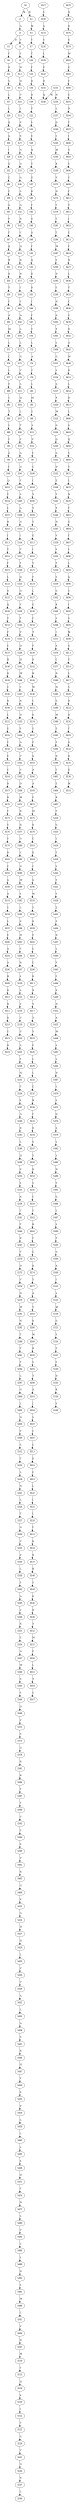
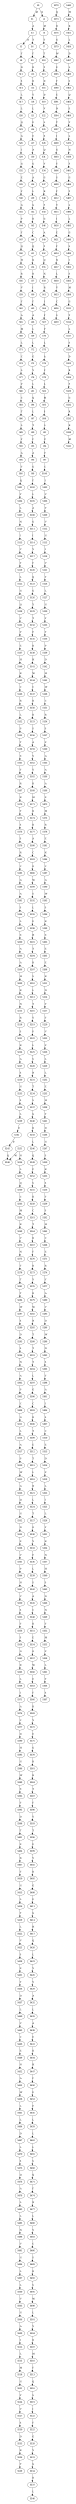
(68, 336) -> none
none -> (20, 1058)
